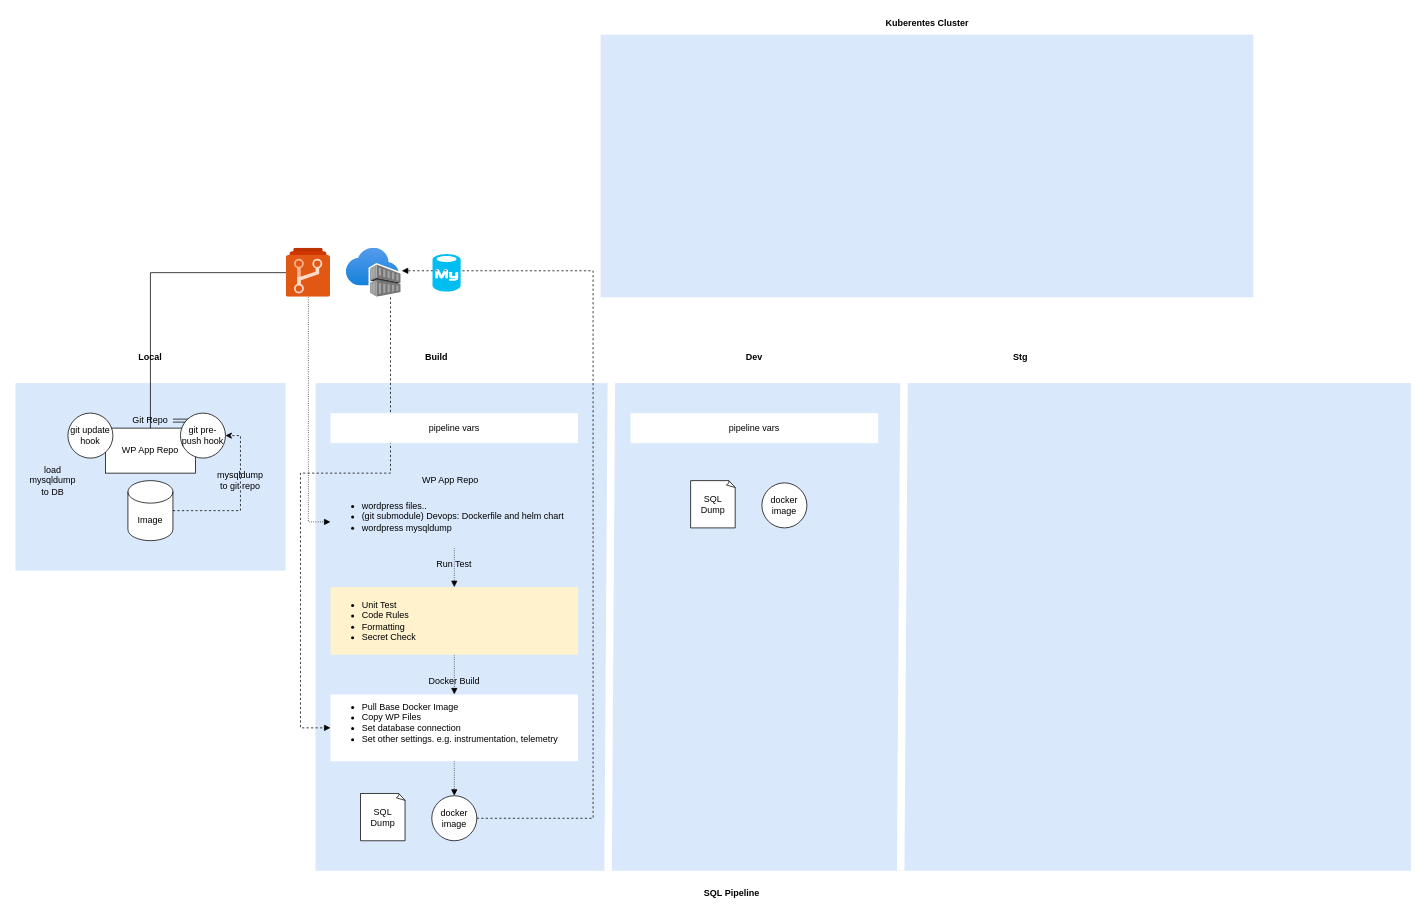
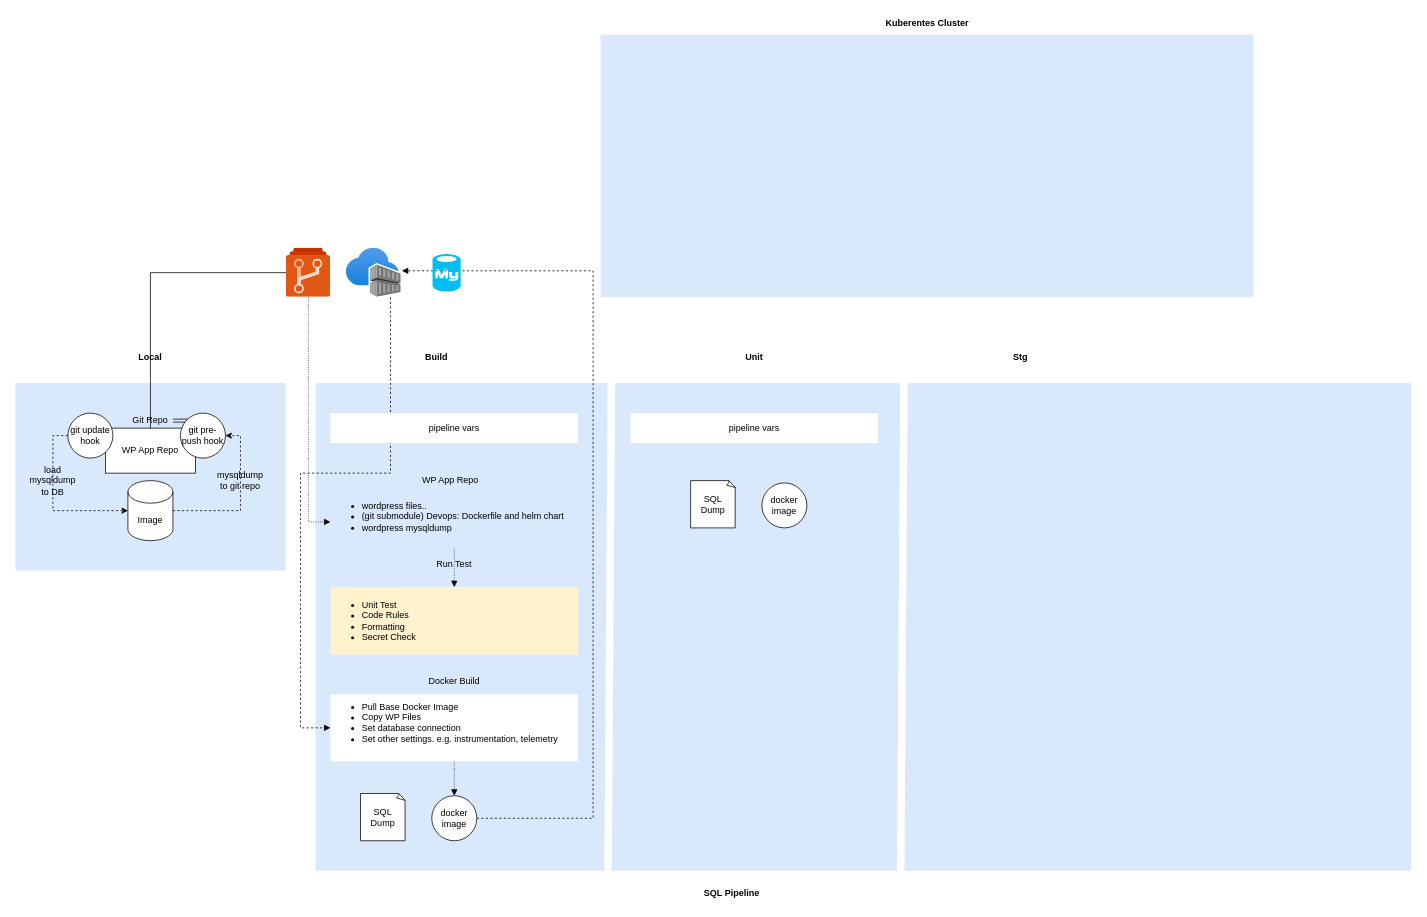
(754, 357) -> (754, 357)
none -> (87, 510)
(454, 687) -> none
